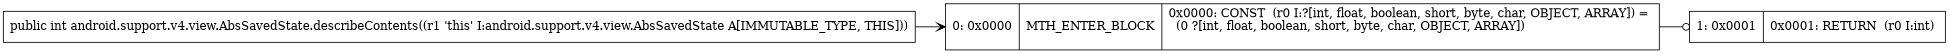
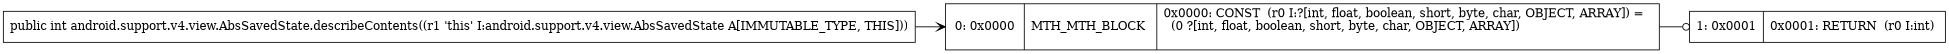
(1091, 26) -> (1088, 26)
